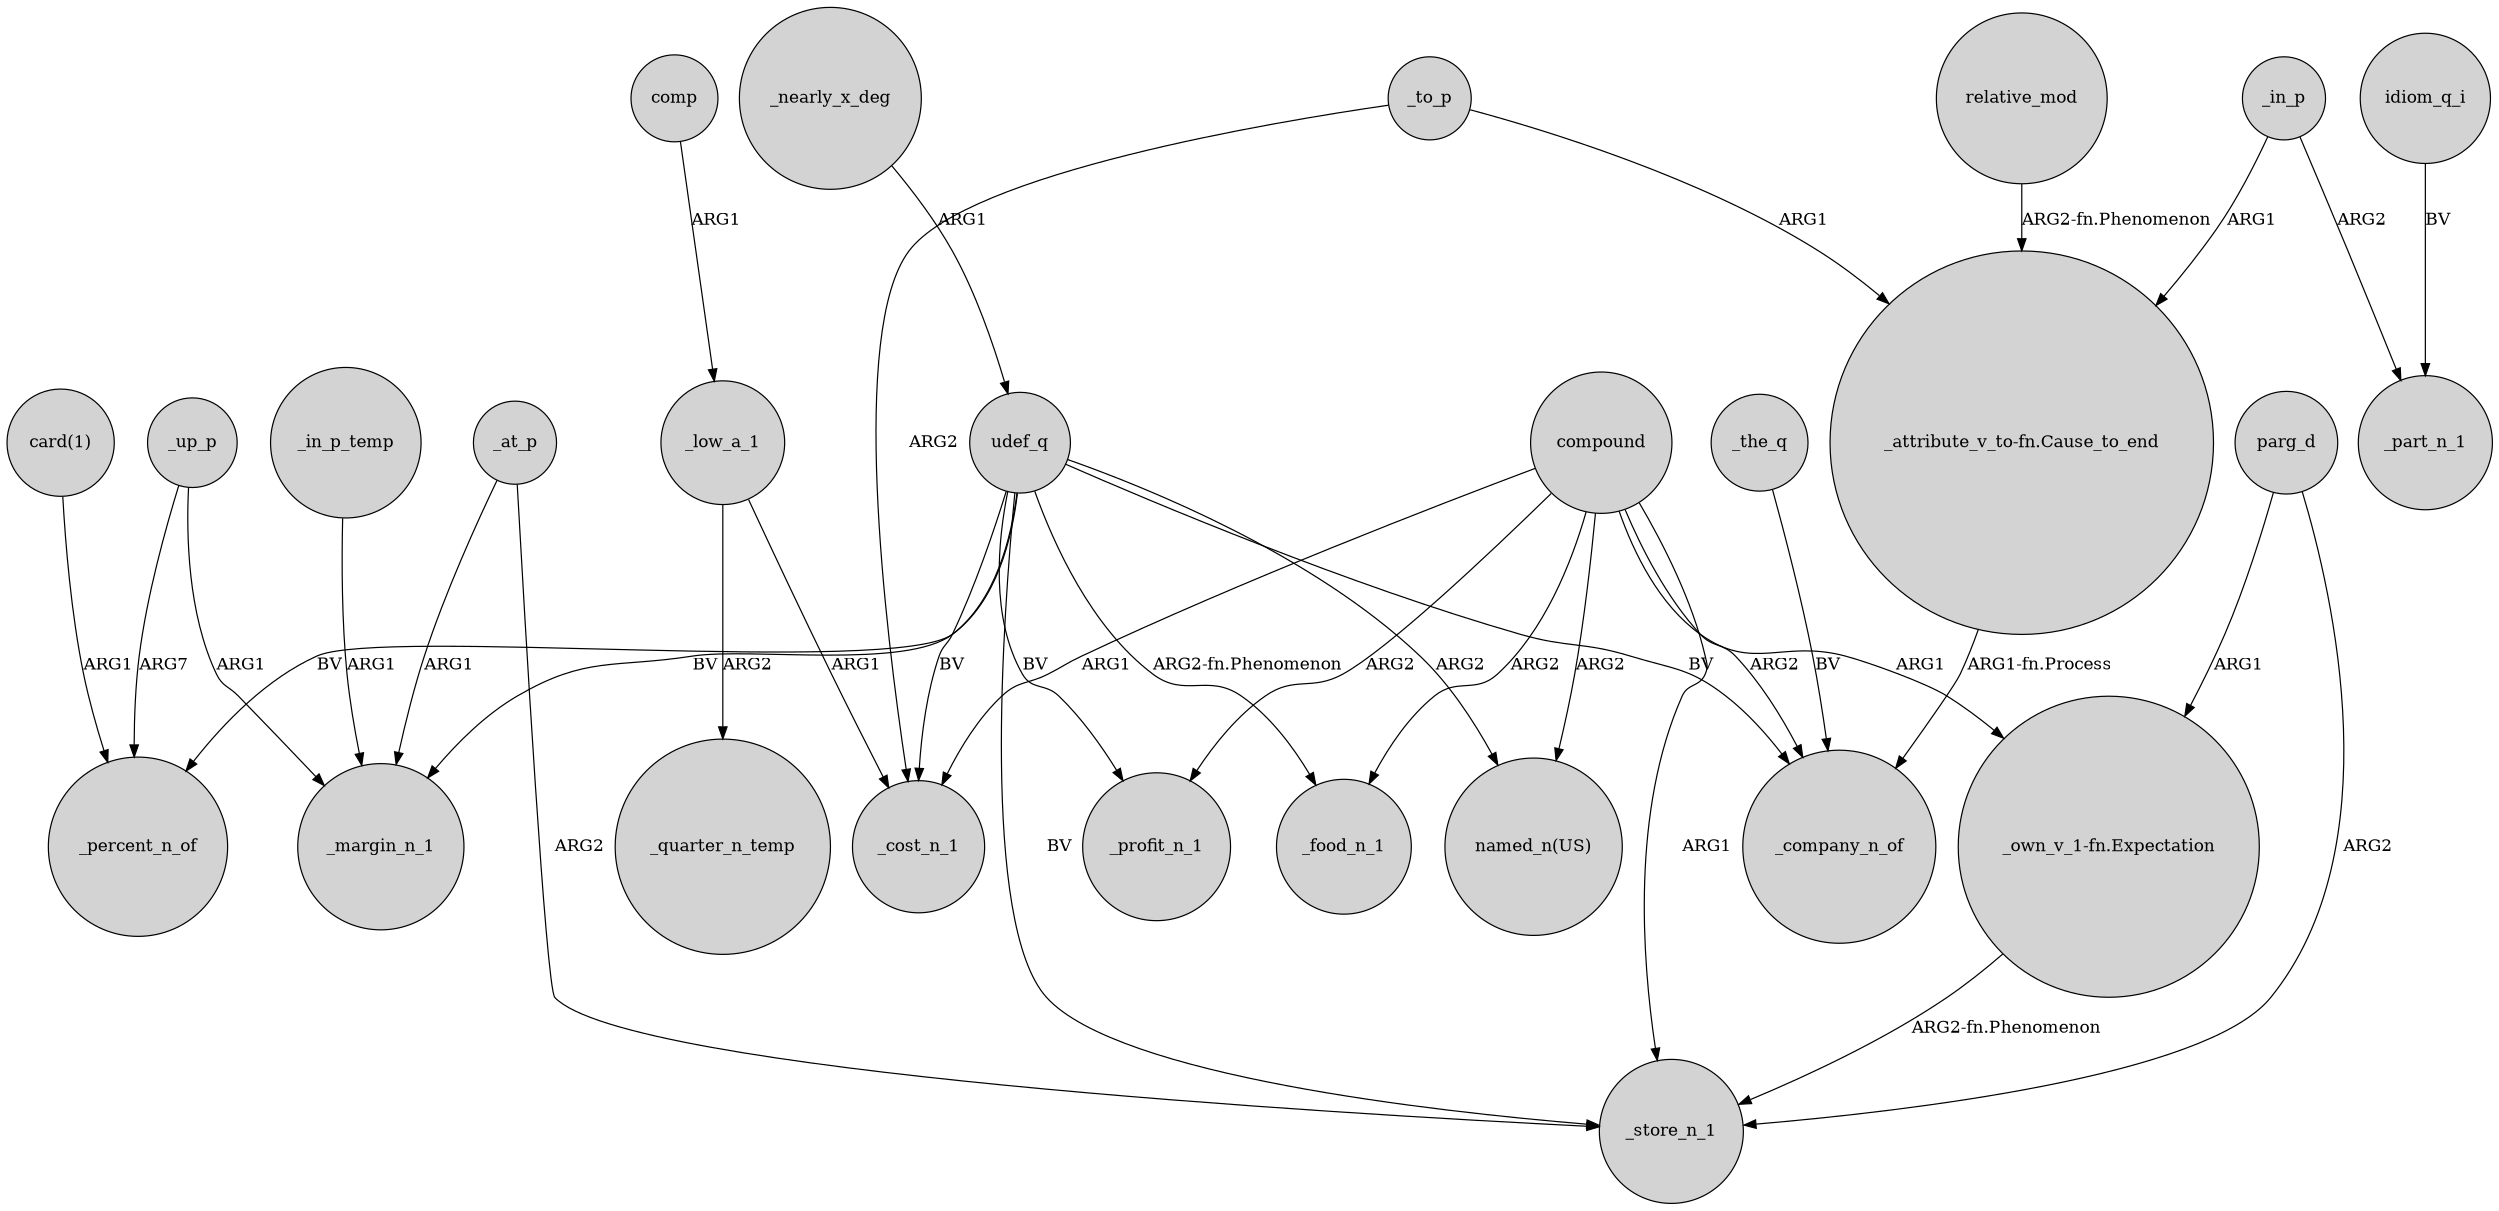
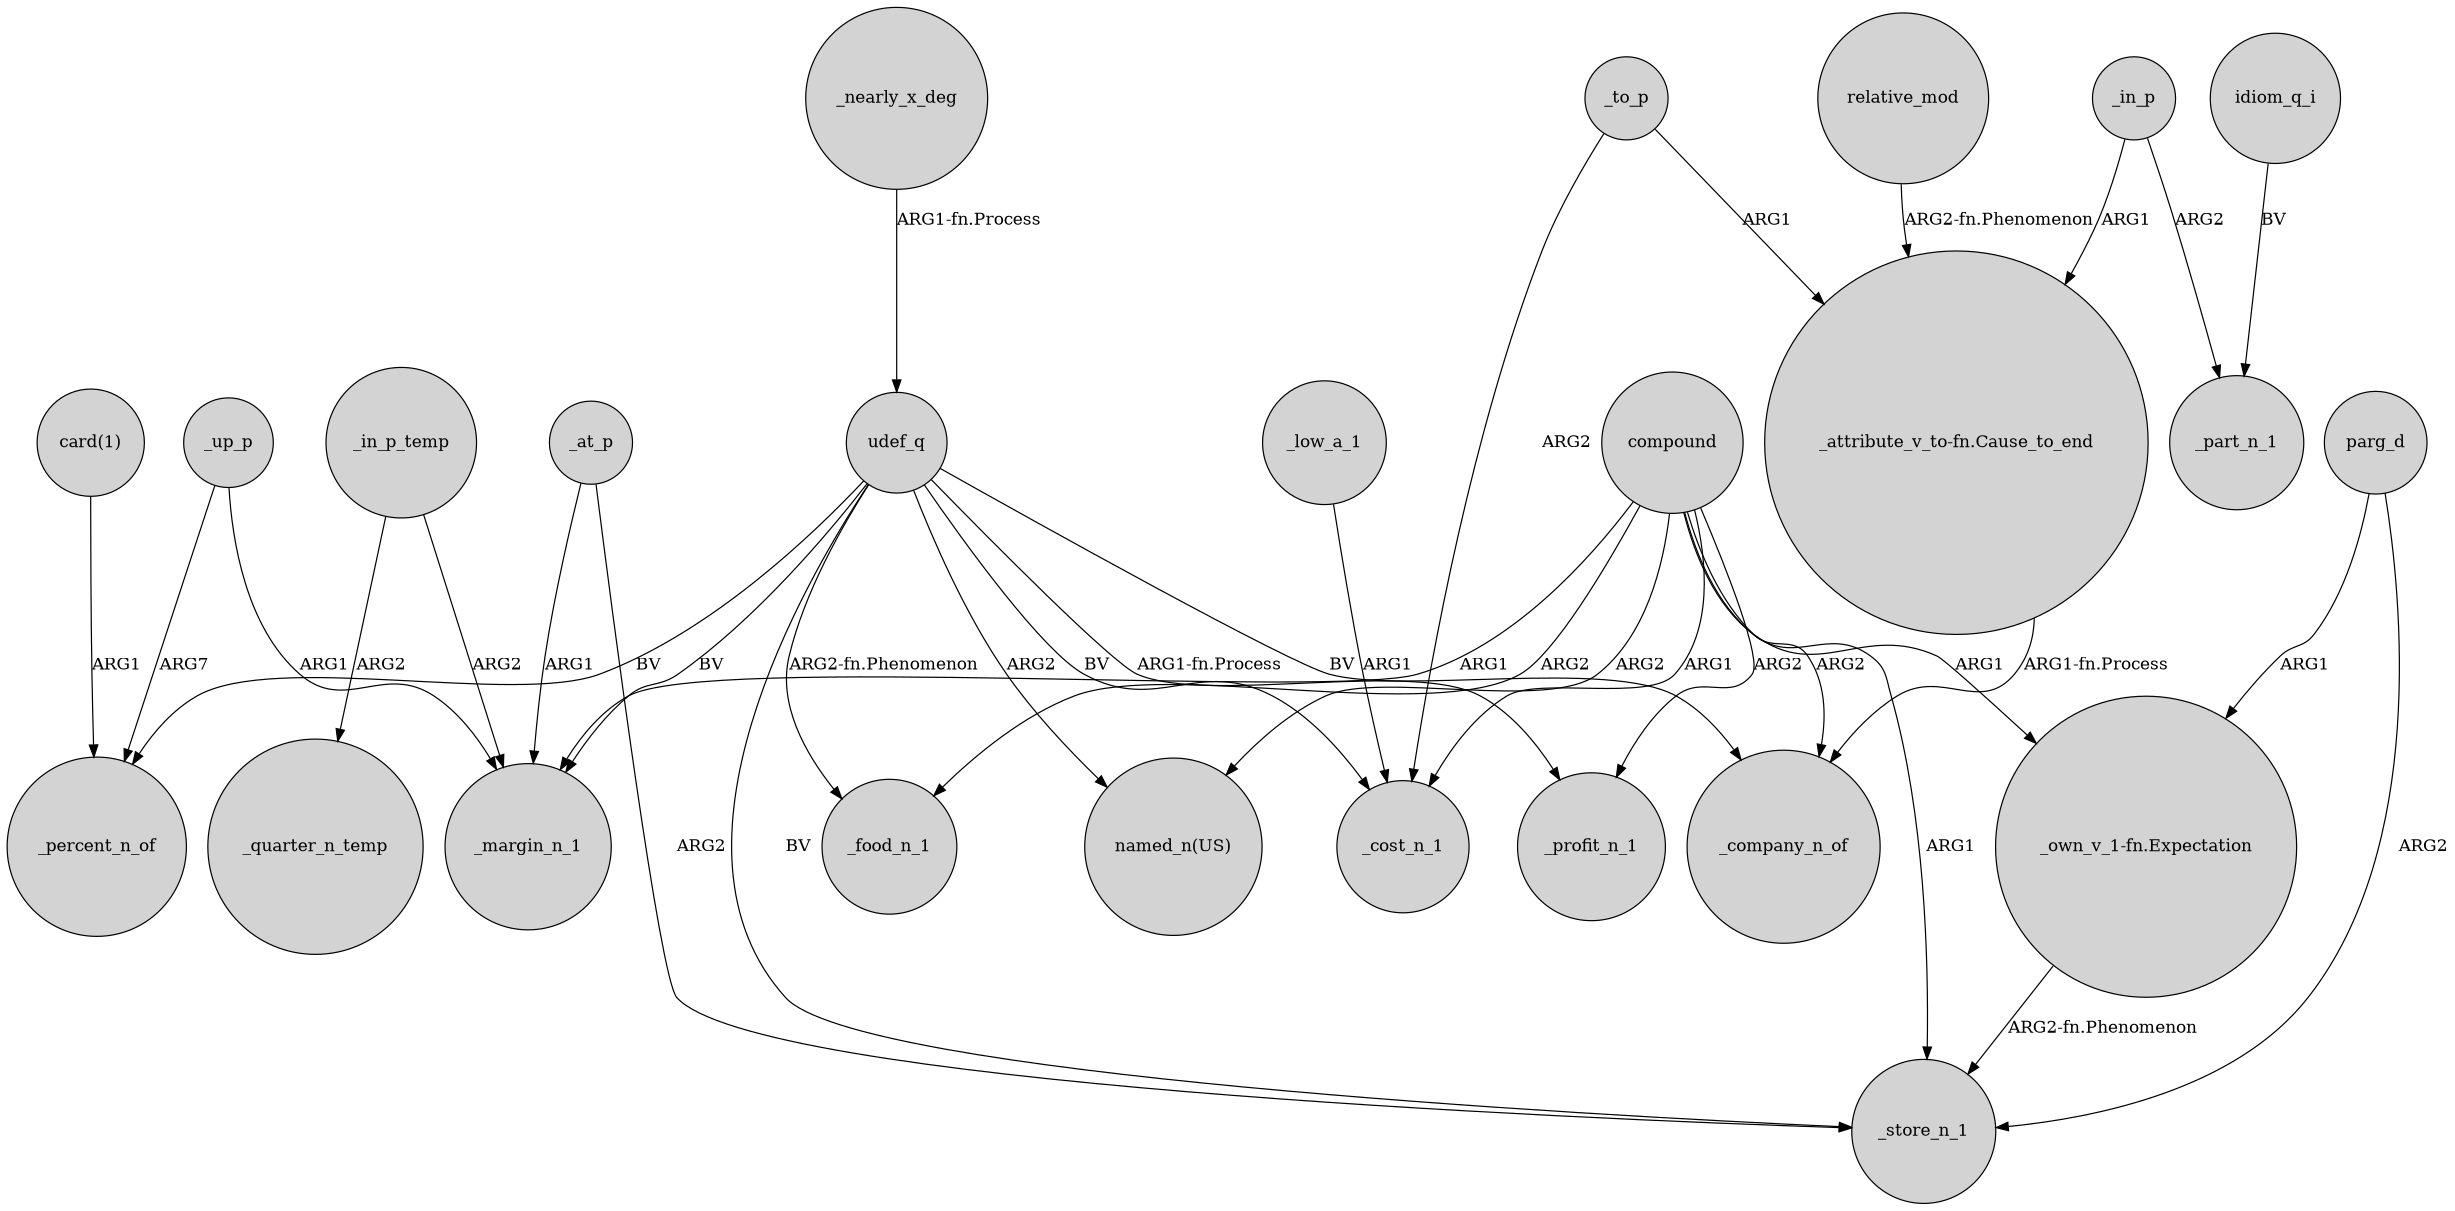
(674, 98) -> none
(963, 220) -> (969, 220)
(1760, 443) -> none
(723, 616) -> (363, 623)
(372, 665) -> (497, 665)
(1035, 665) -> (1210, 665)
none -> (1060, 679)
